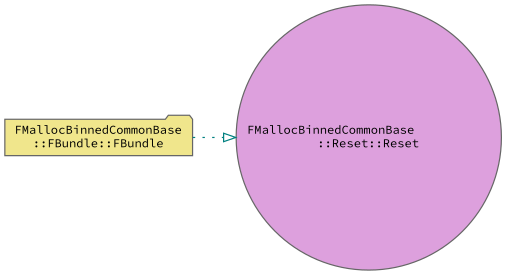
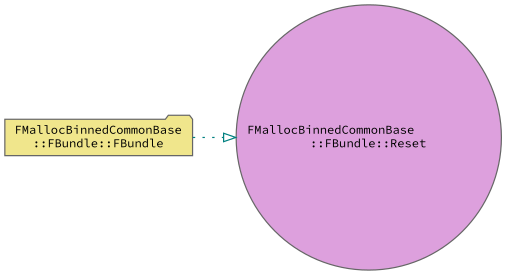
(369, 137) -> (369, 137)
